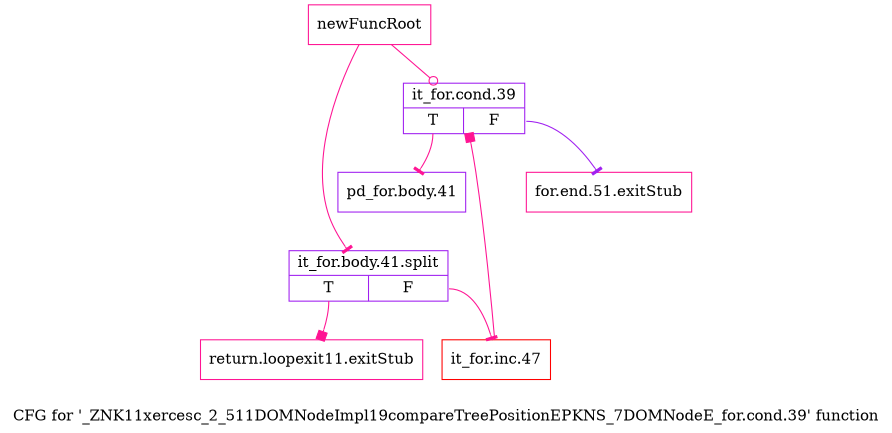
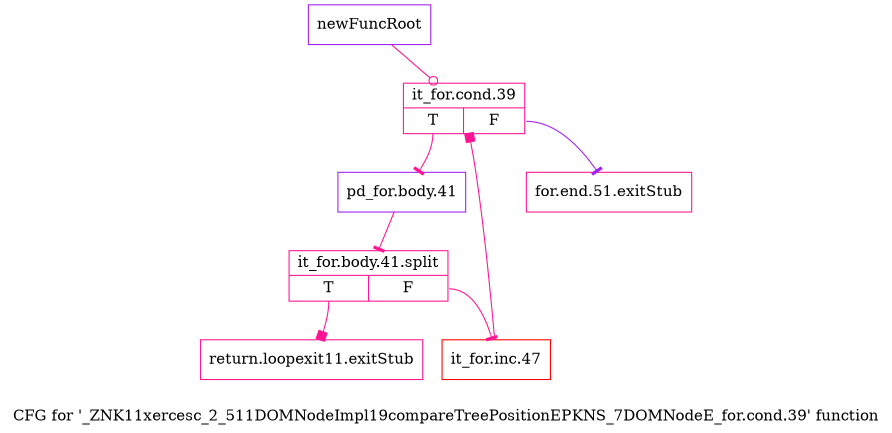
(370, 25) -> (370, 25)
(464, 108) -> (464, 108)
(325, 145) -> (387, 229)
(369, 276) -> (369, 276)
